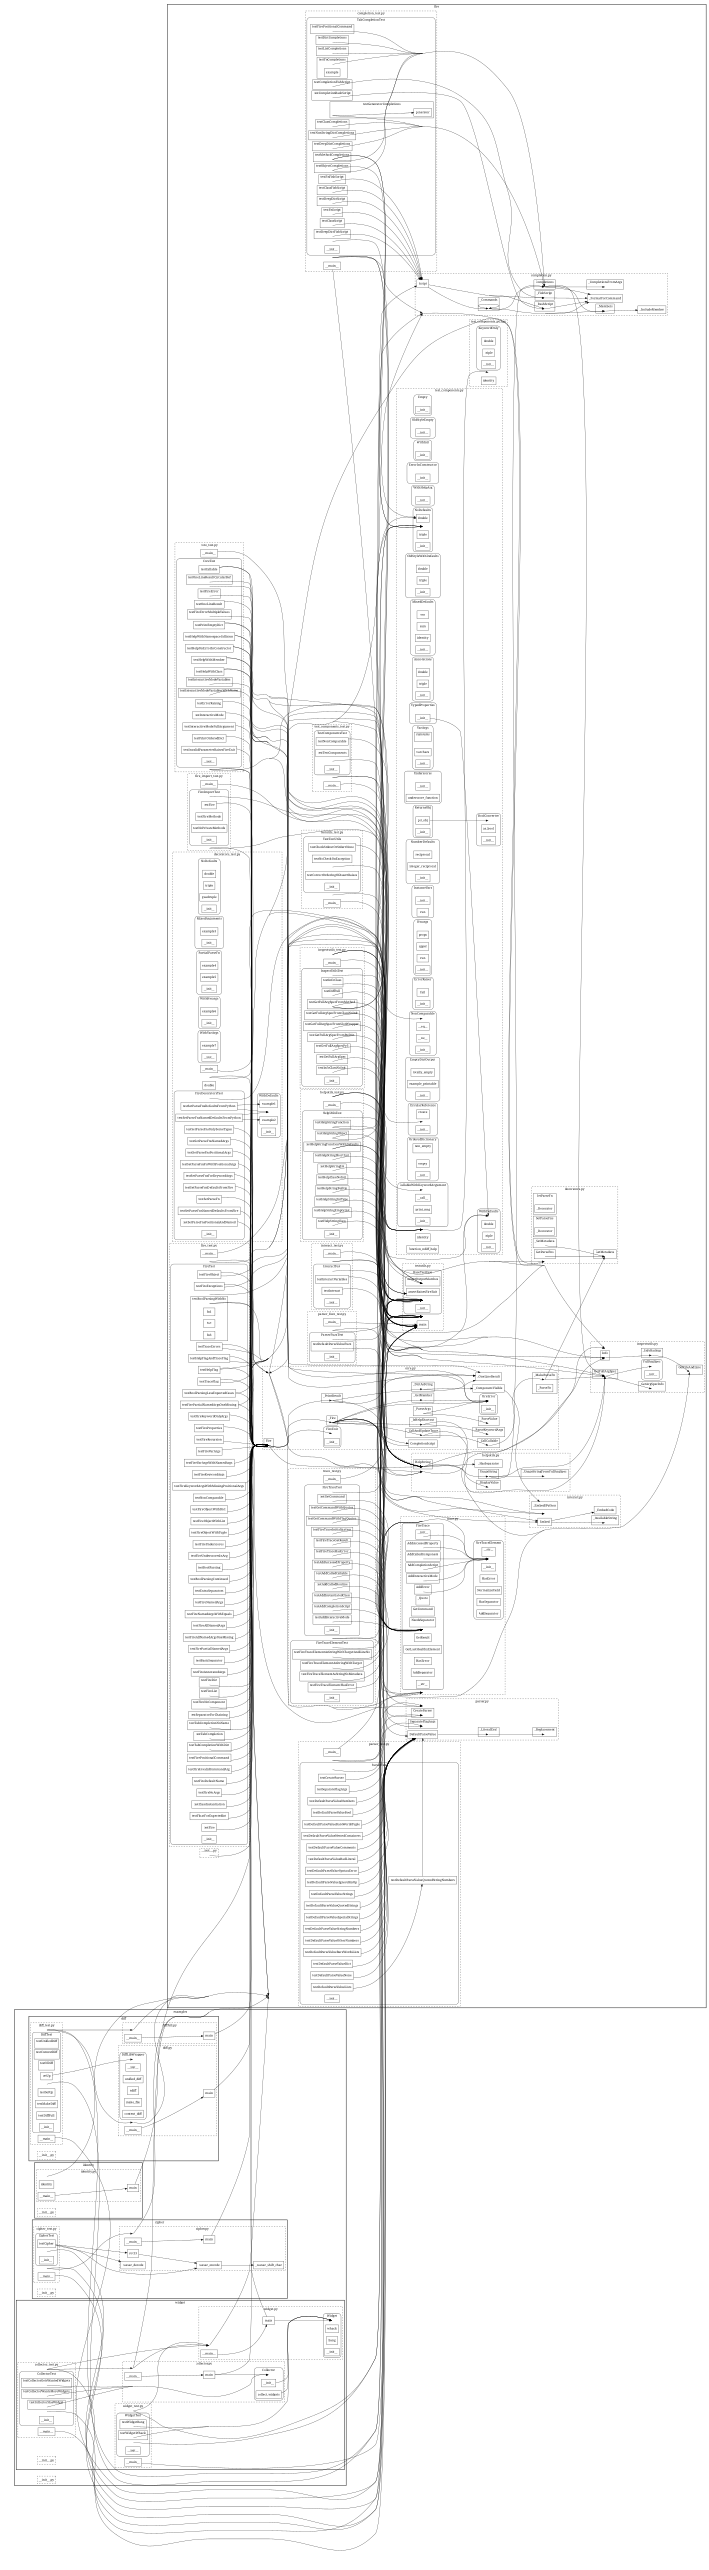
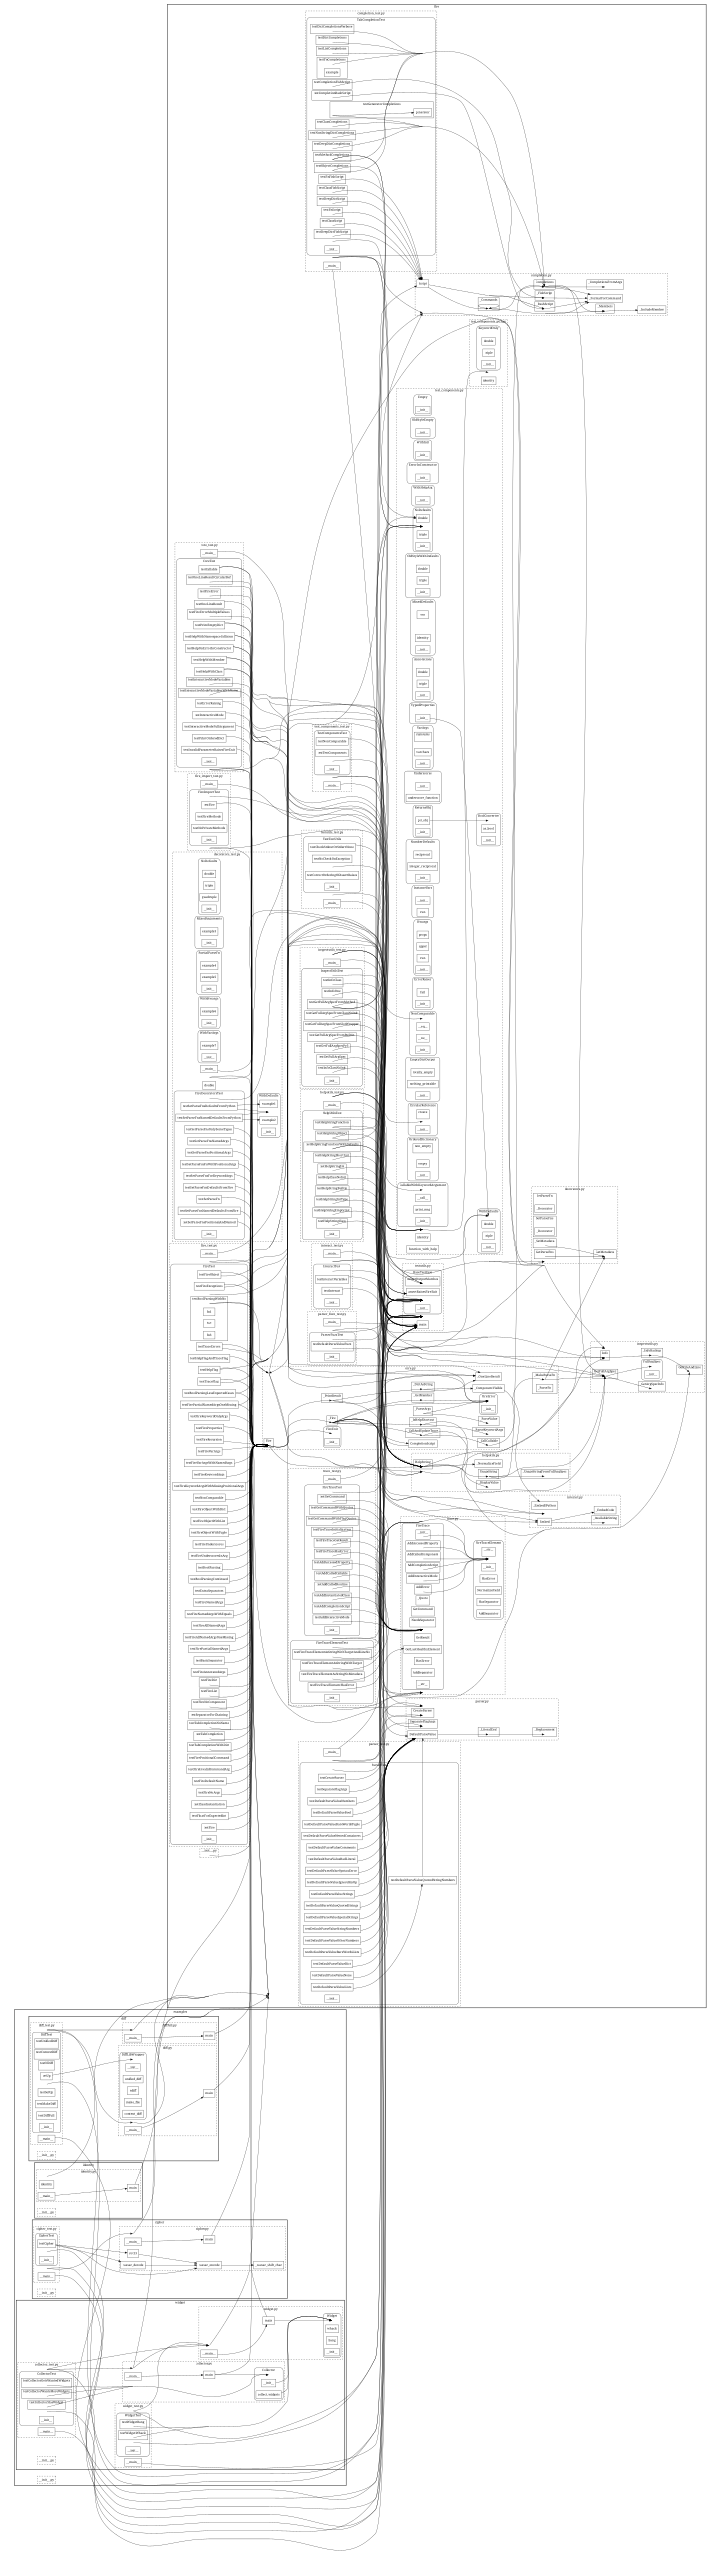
(332, 27) -> (332, 27)
(423, 626) -> none
(332, 991) -> (332, 991)
(423, 1084) -> (423, 1084)
(423, 1249) -> (423, 1249)
(245, 1362) -> none
(489, 1464) -> (489, 1464)
(377, 1794) -> (382, 1729)
none -> (170, 2265)
